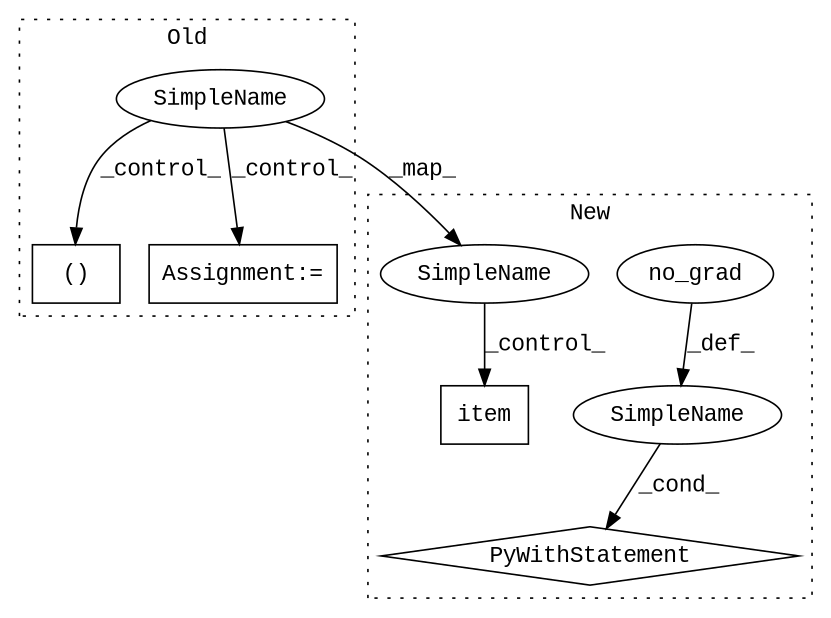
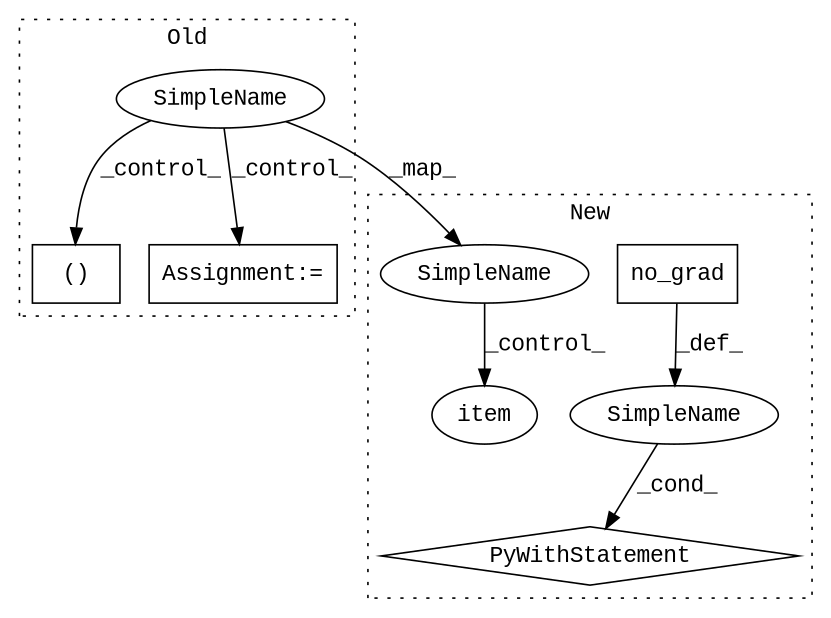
(695, 274) -> (678, 274)
(485, 415) -> (485, 415)
